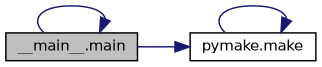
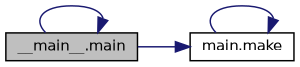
(253, 47) -> (242, 47)
